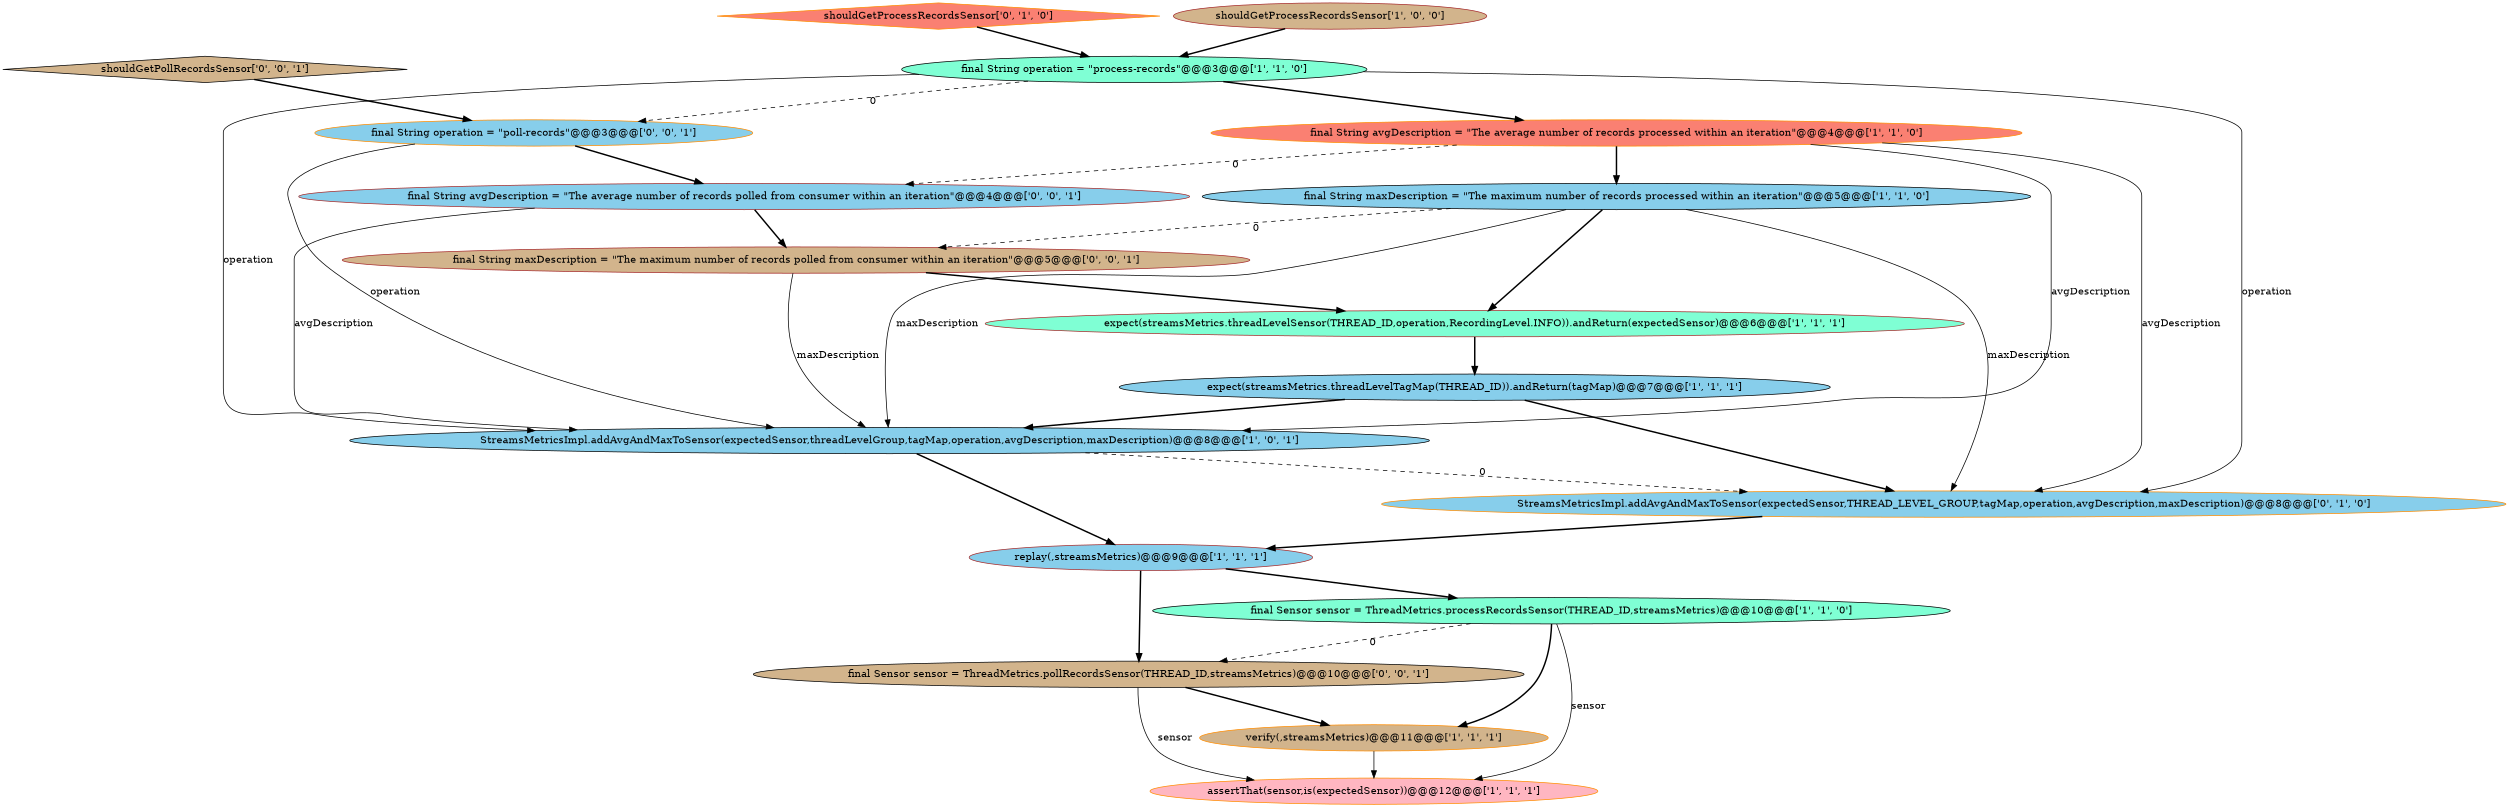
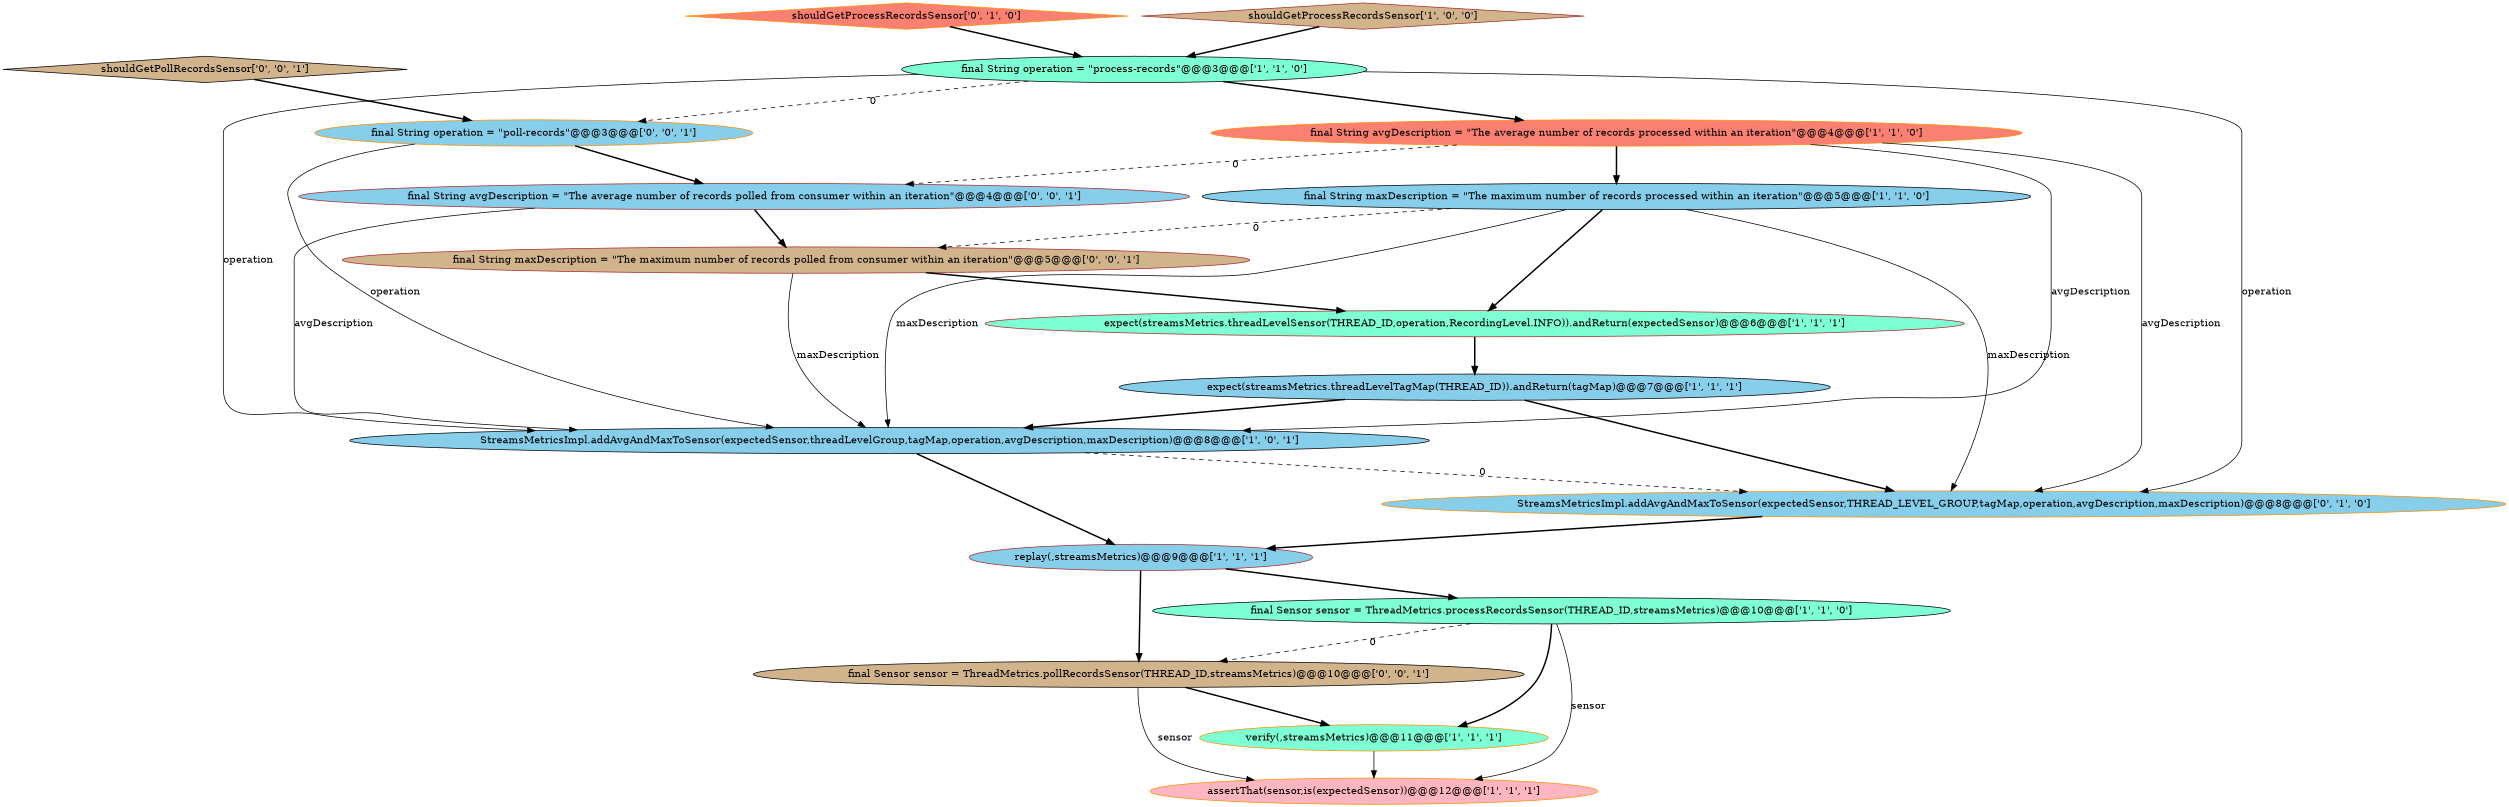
(1330, 16) -> (1363, 16)
(1374, 738) -> (1374, 738)
